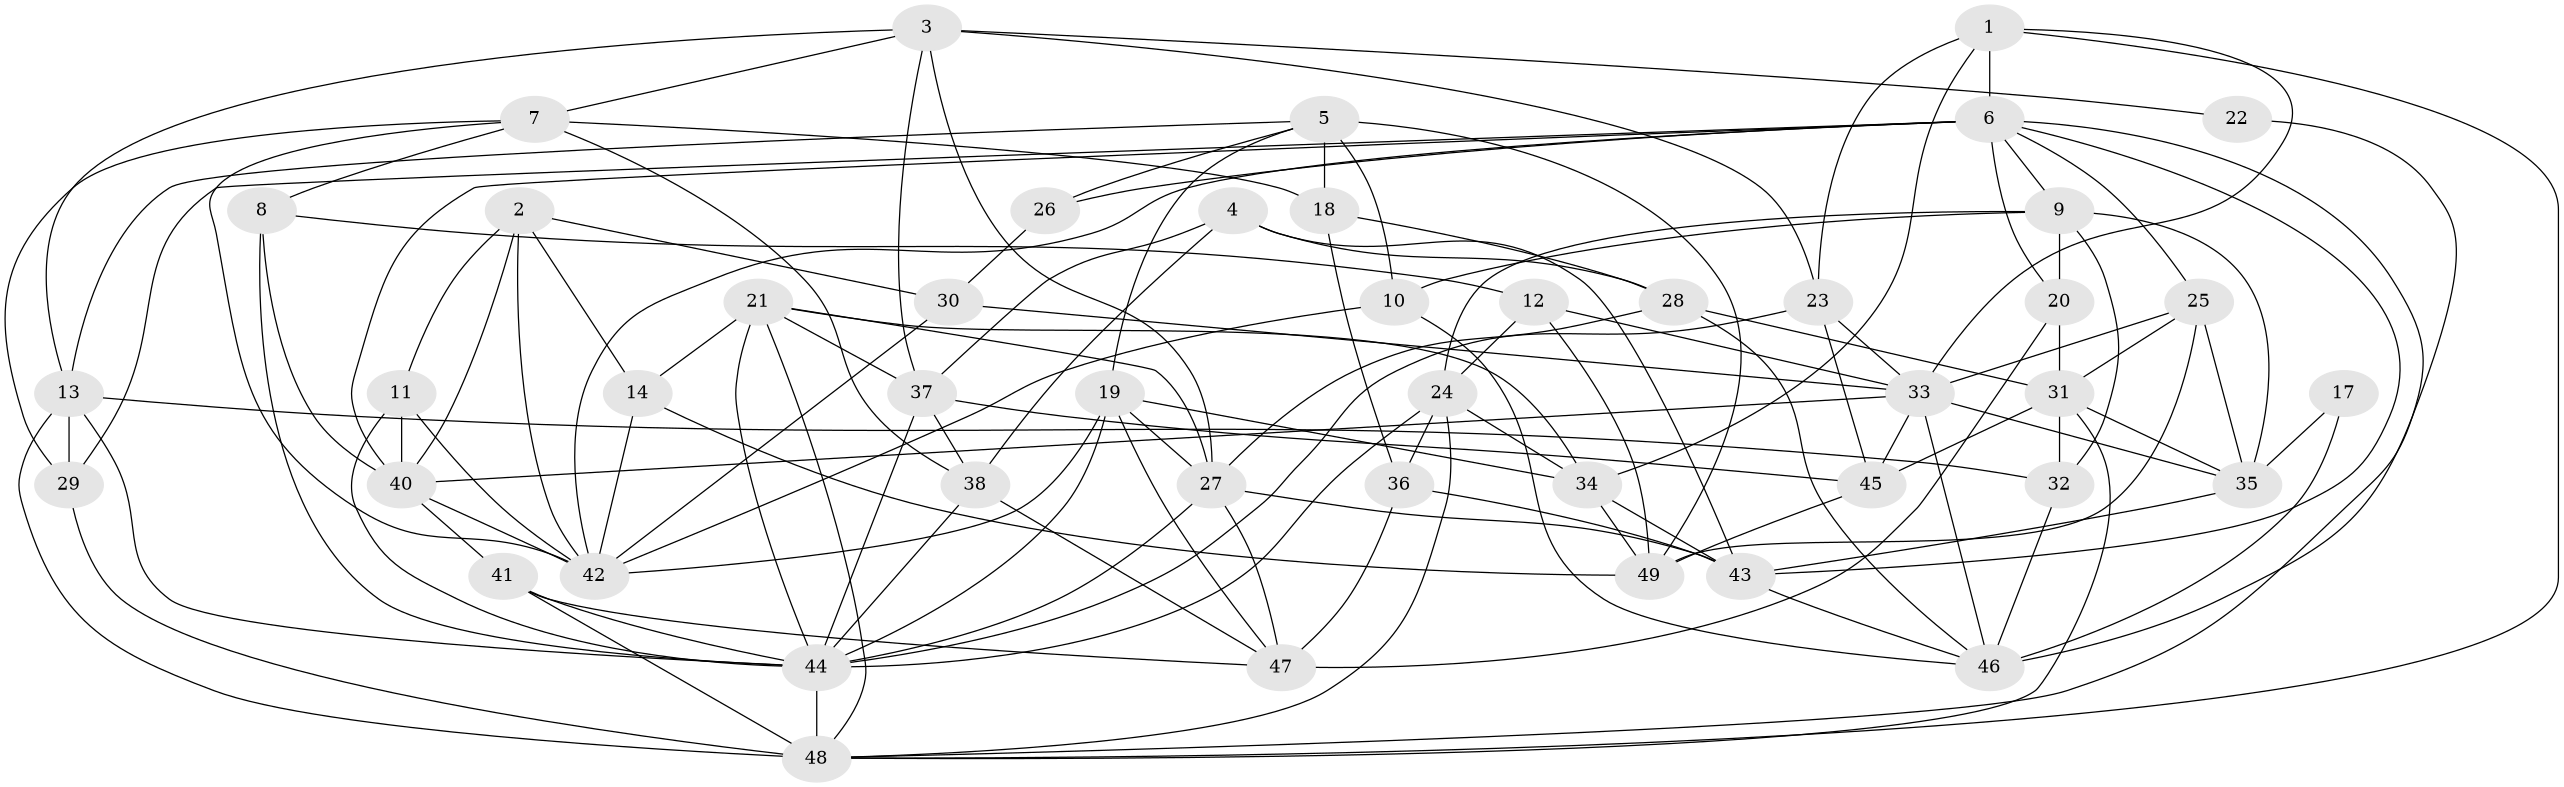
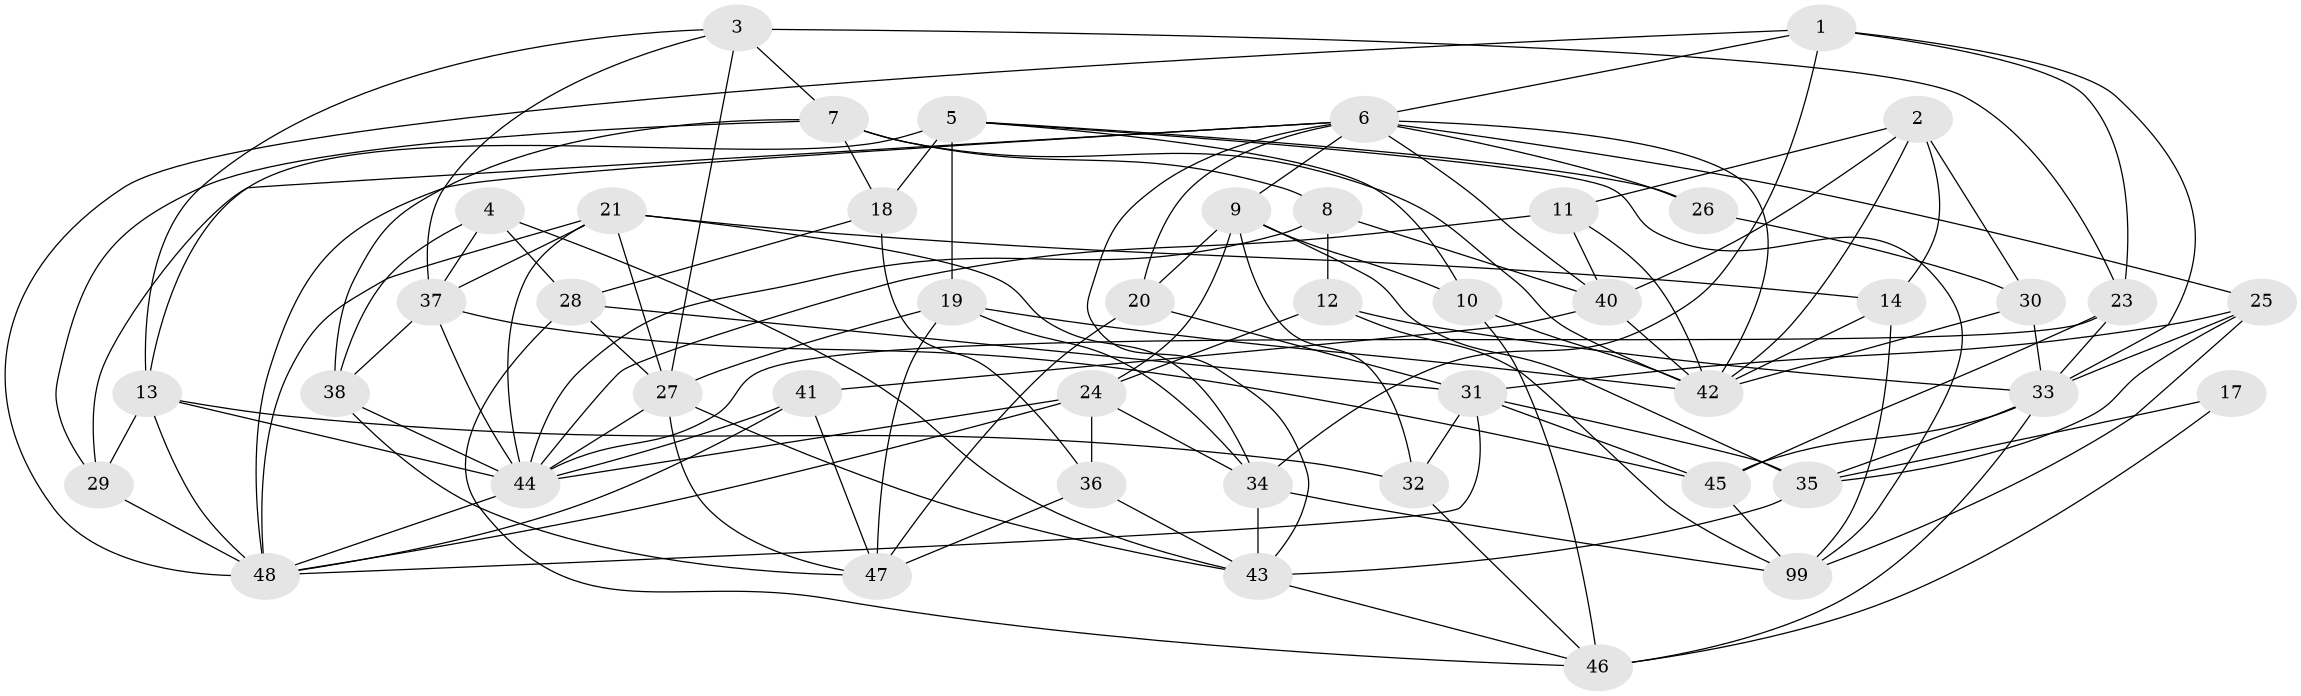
(2237, 119) -> none
(1052, 446) -> none
(1004, 564) -> none
(1650, 576) -> (1798, 576)
